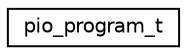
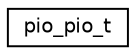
(93, 28) -> (68, 28)
